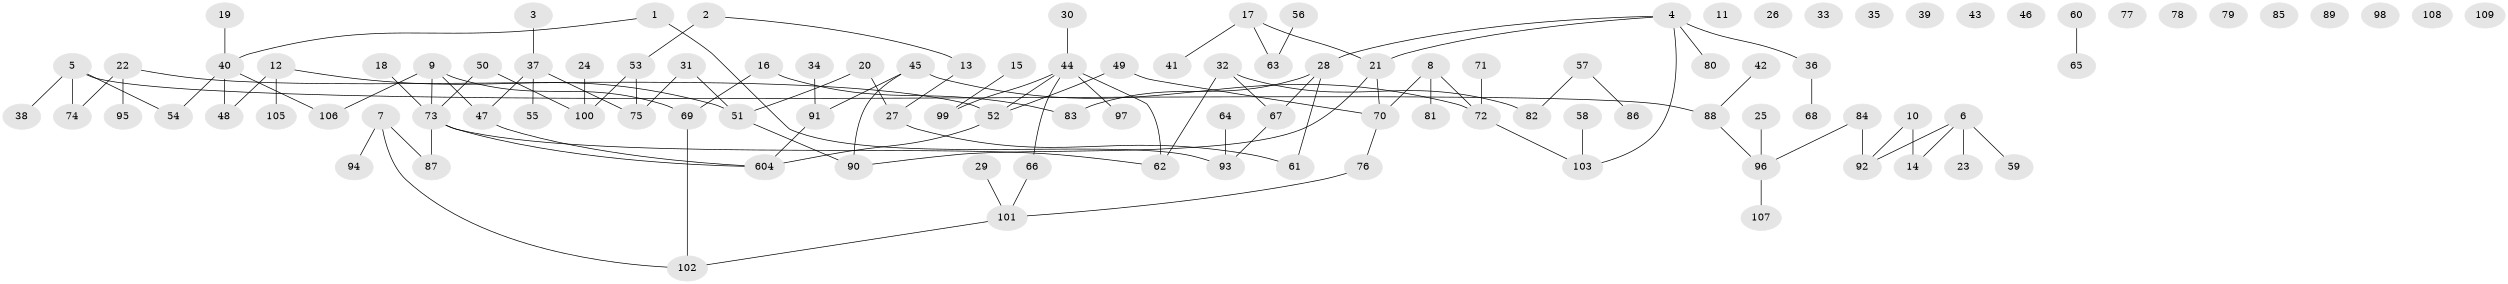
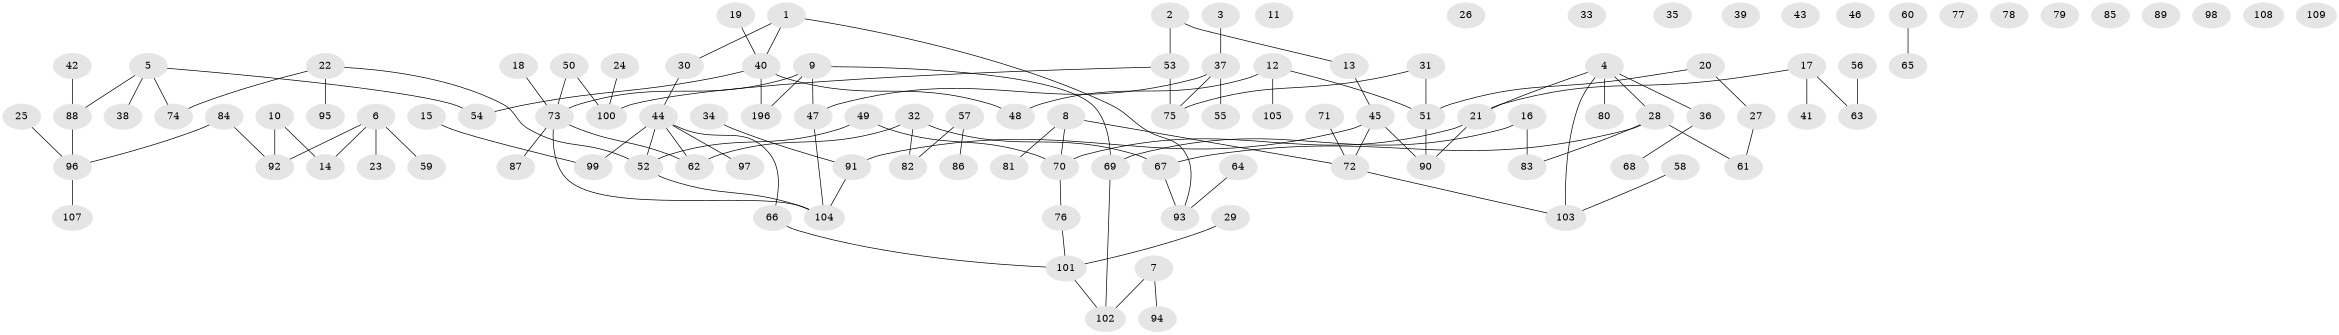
none -> (735, 41)
(929, 91) -> (1365, 97)
(329, 117) -> (761, 117)
(406, 142) -> none
(765, 167) -> (824, 218)
